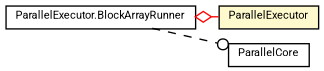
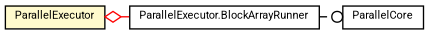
(215, 17) -> (125, 17)
